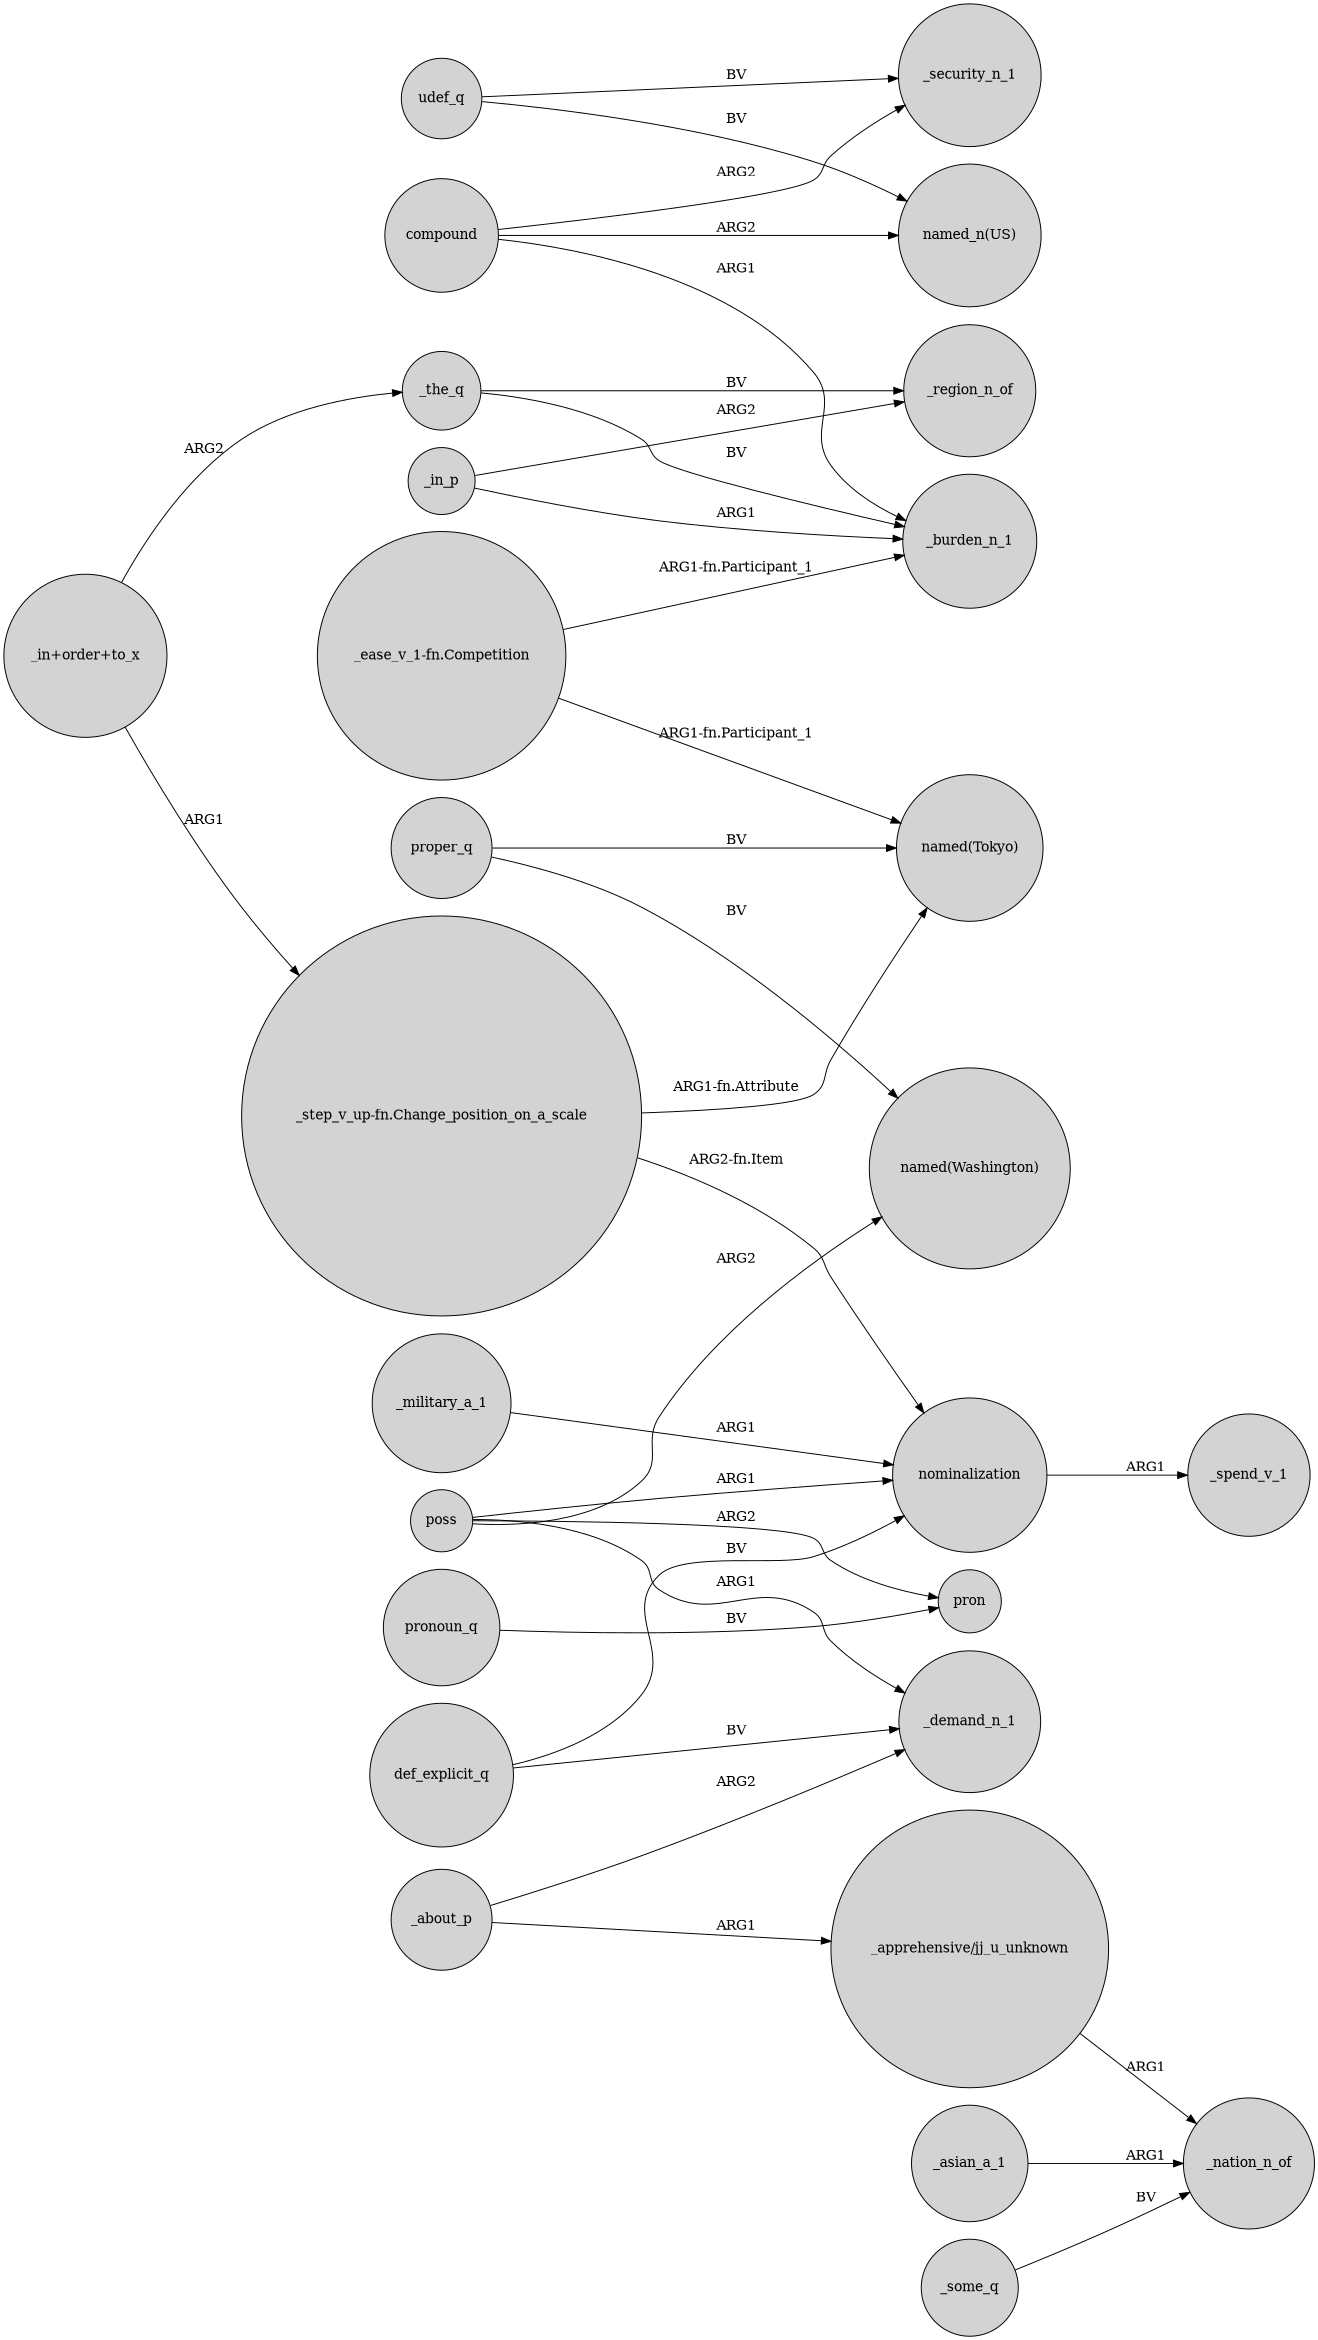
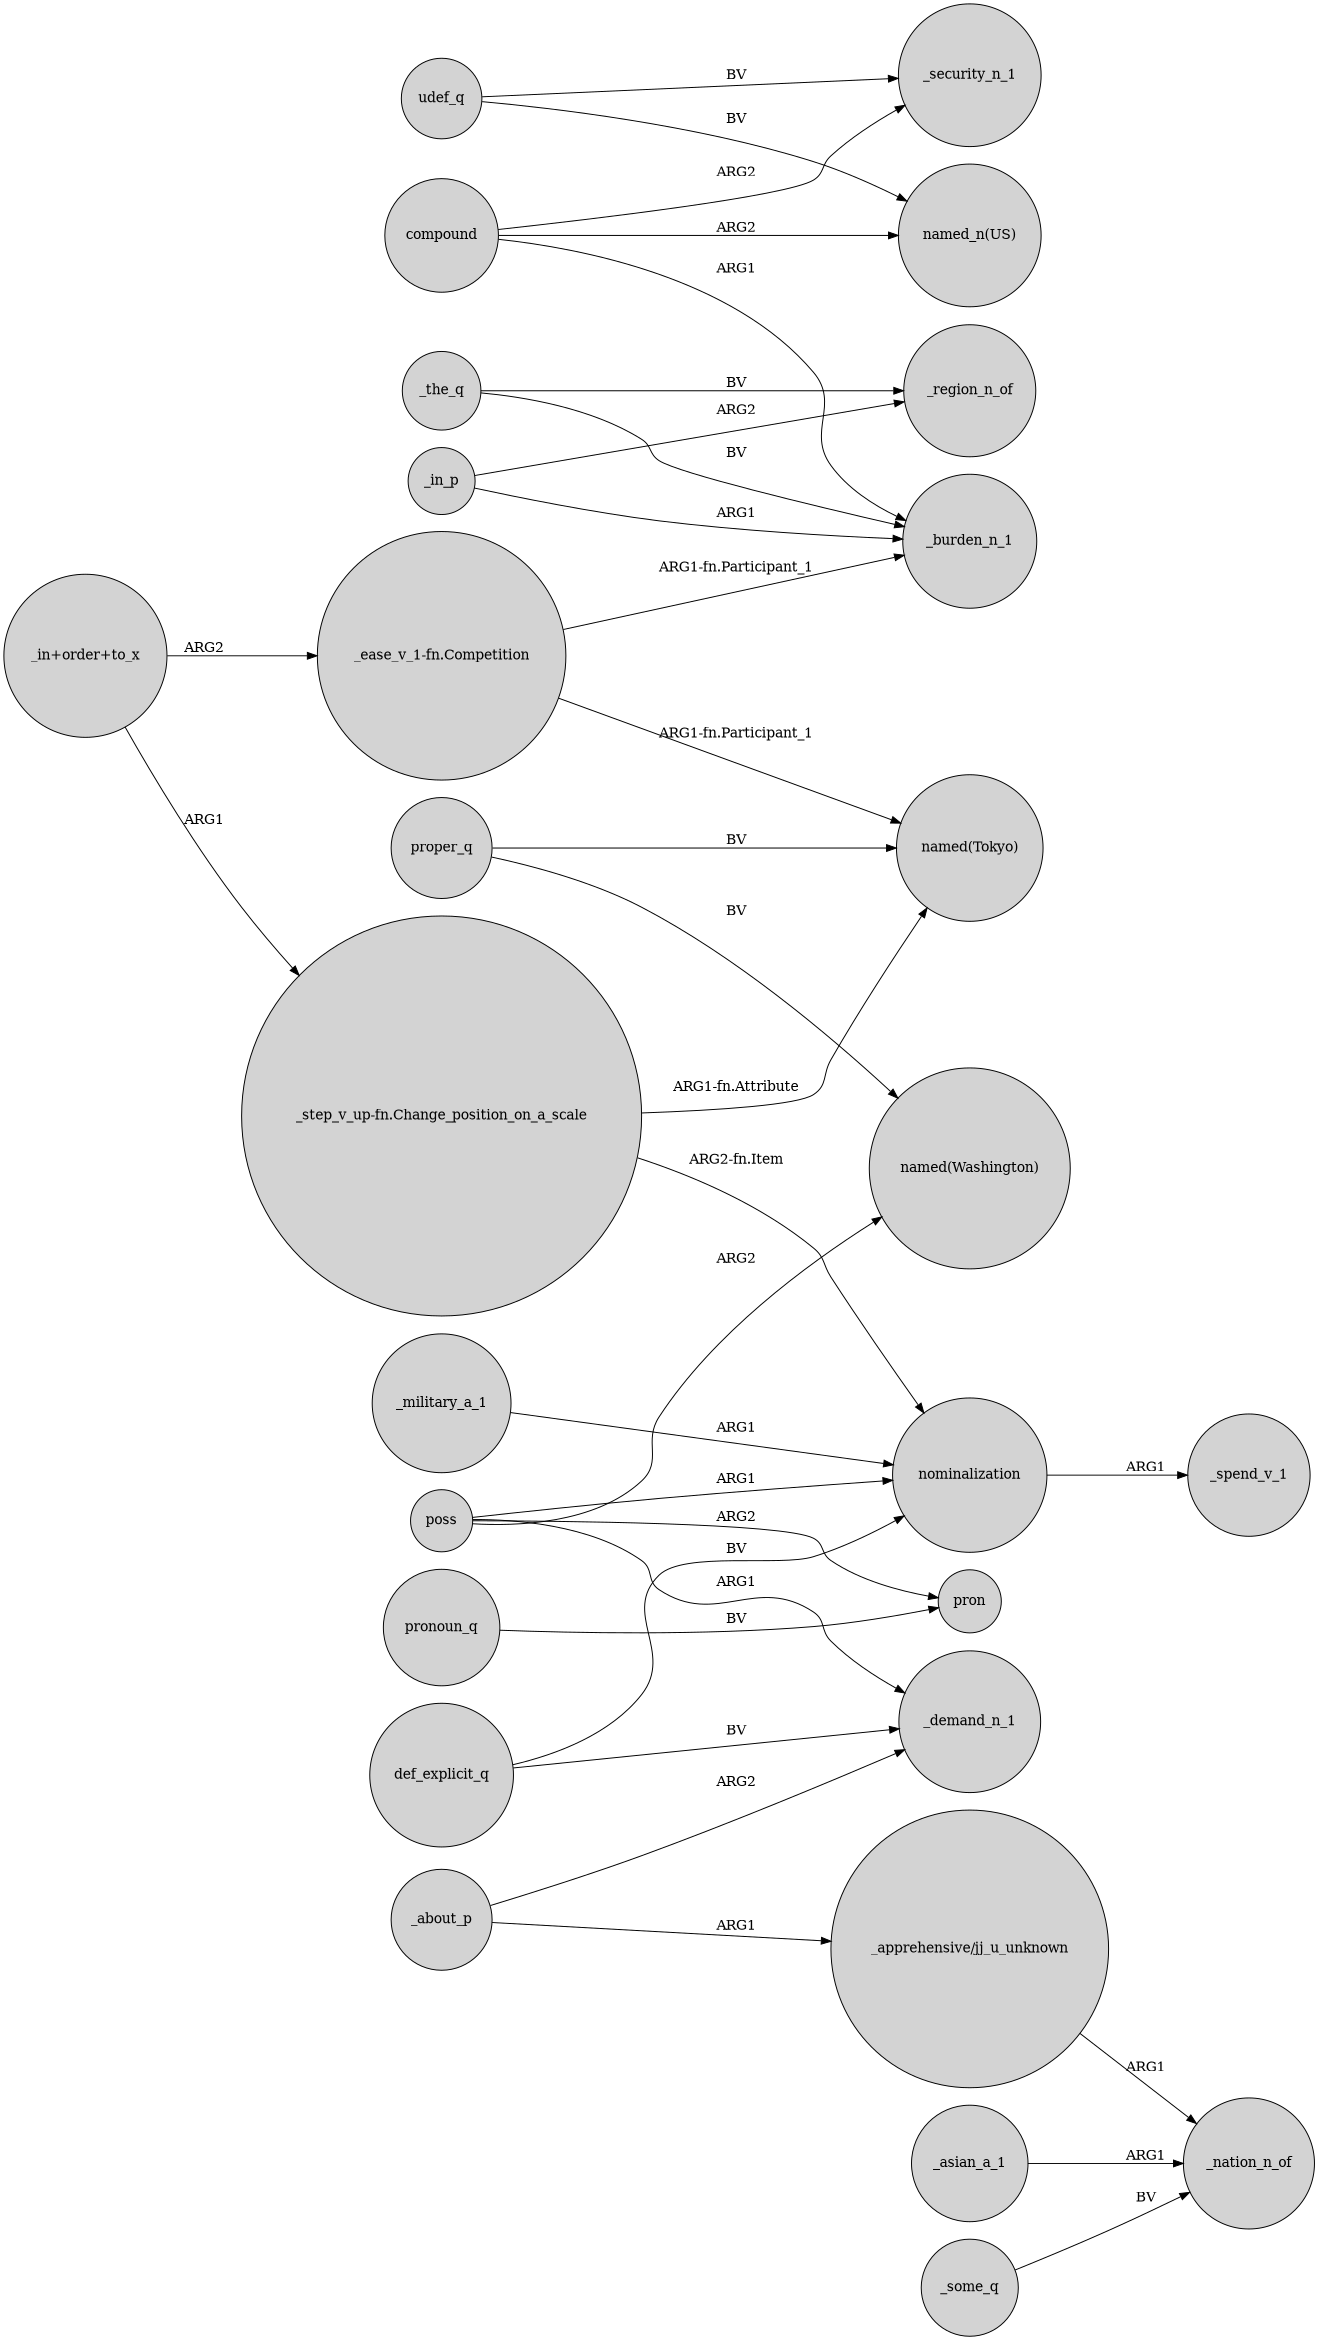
(230, 448) -> (237, 656)
